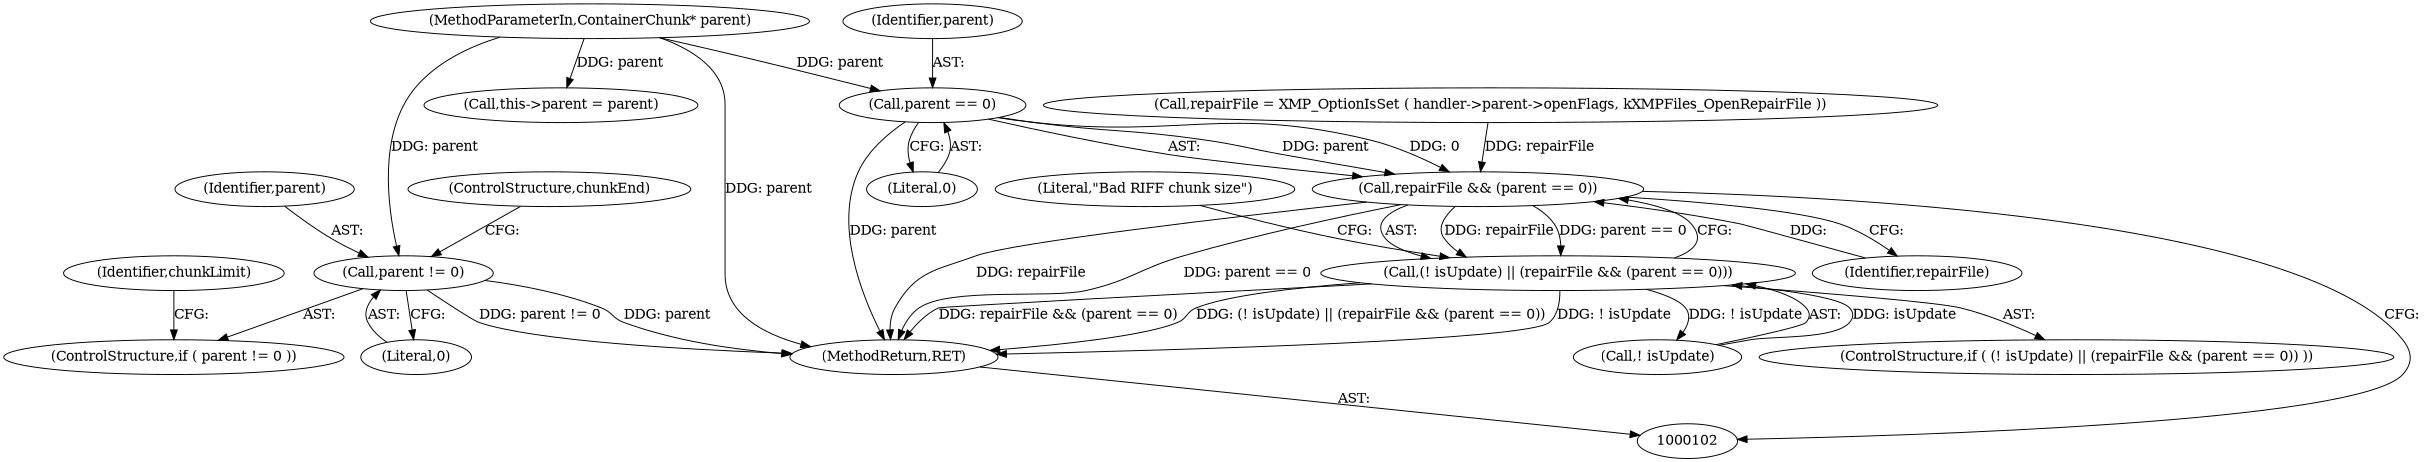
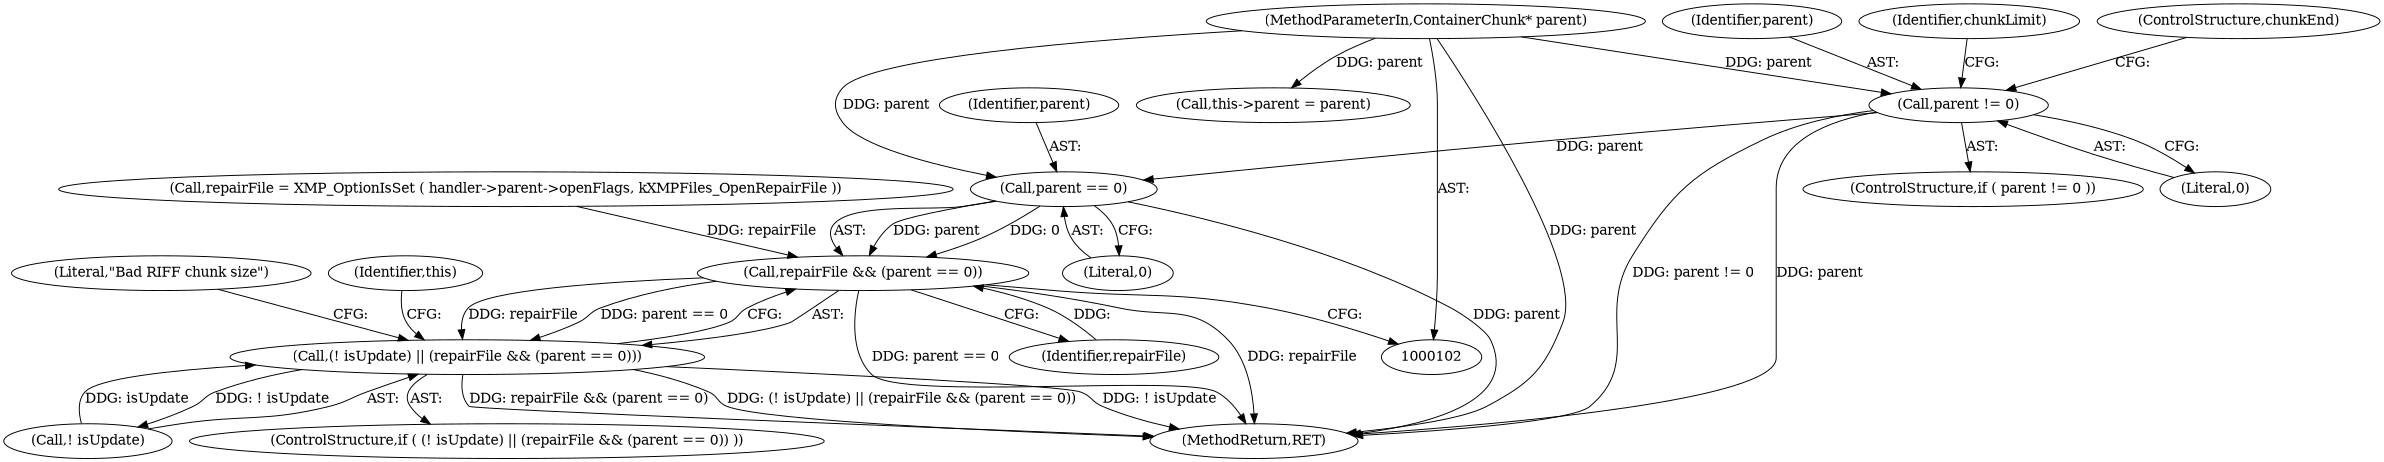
none -> (1515, 144)
none -> (406, 273)
(174, 310) -> (1965, 58)
(1305, 401) -> (1437, 184)
